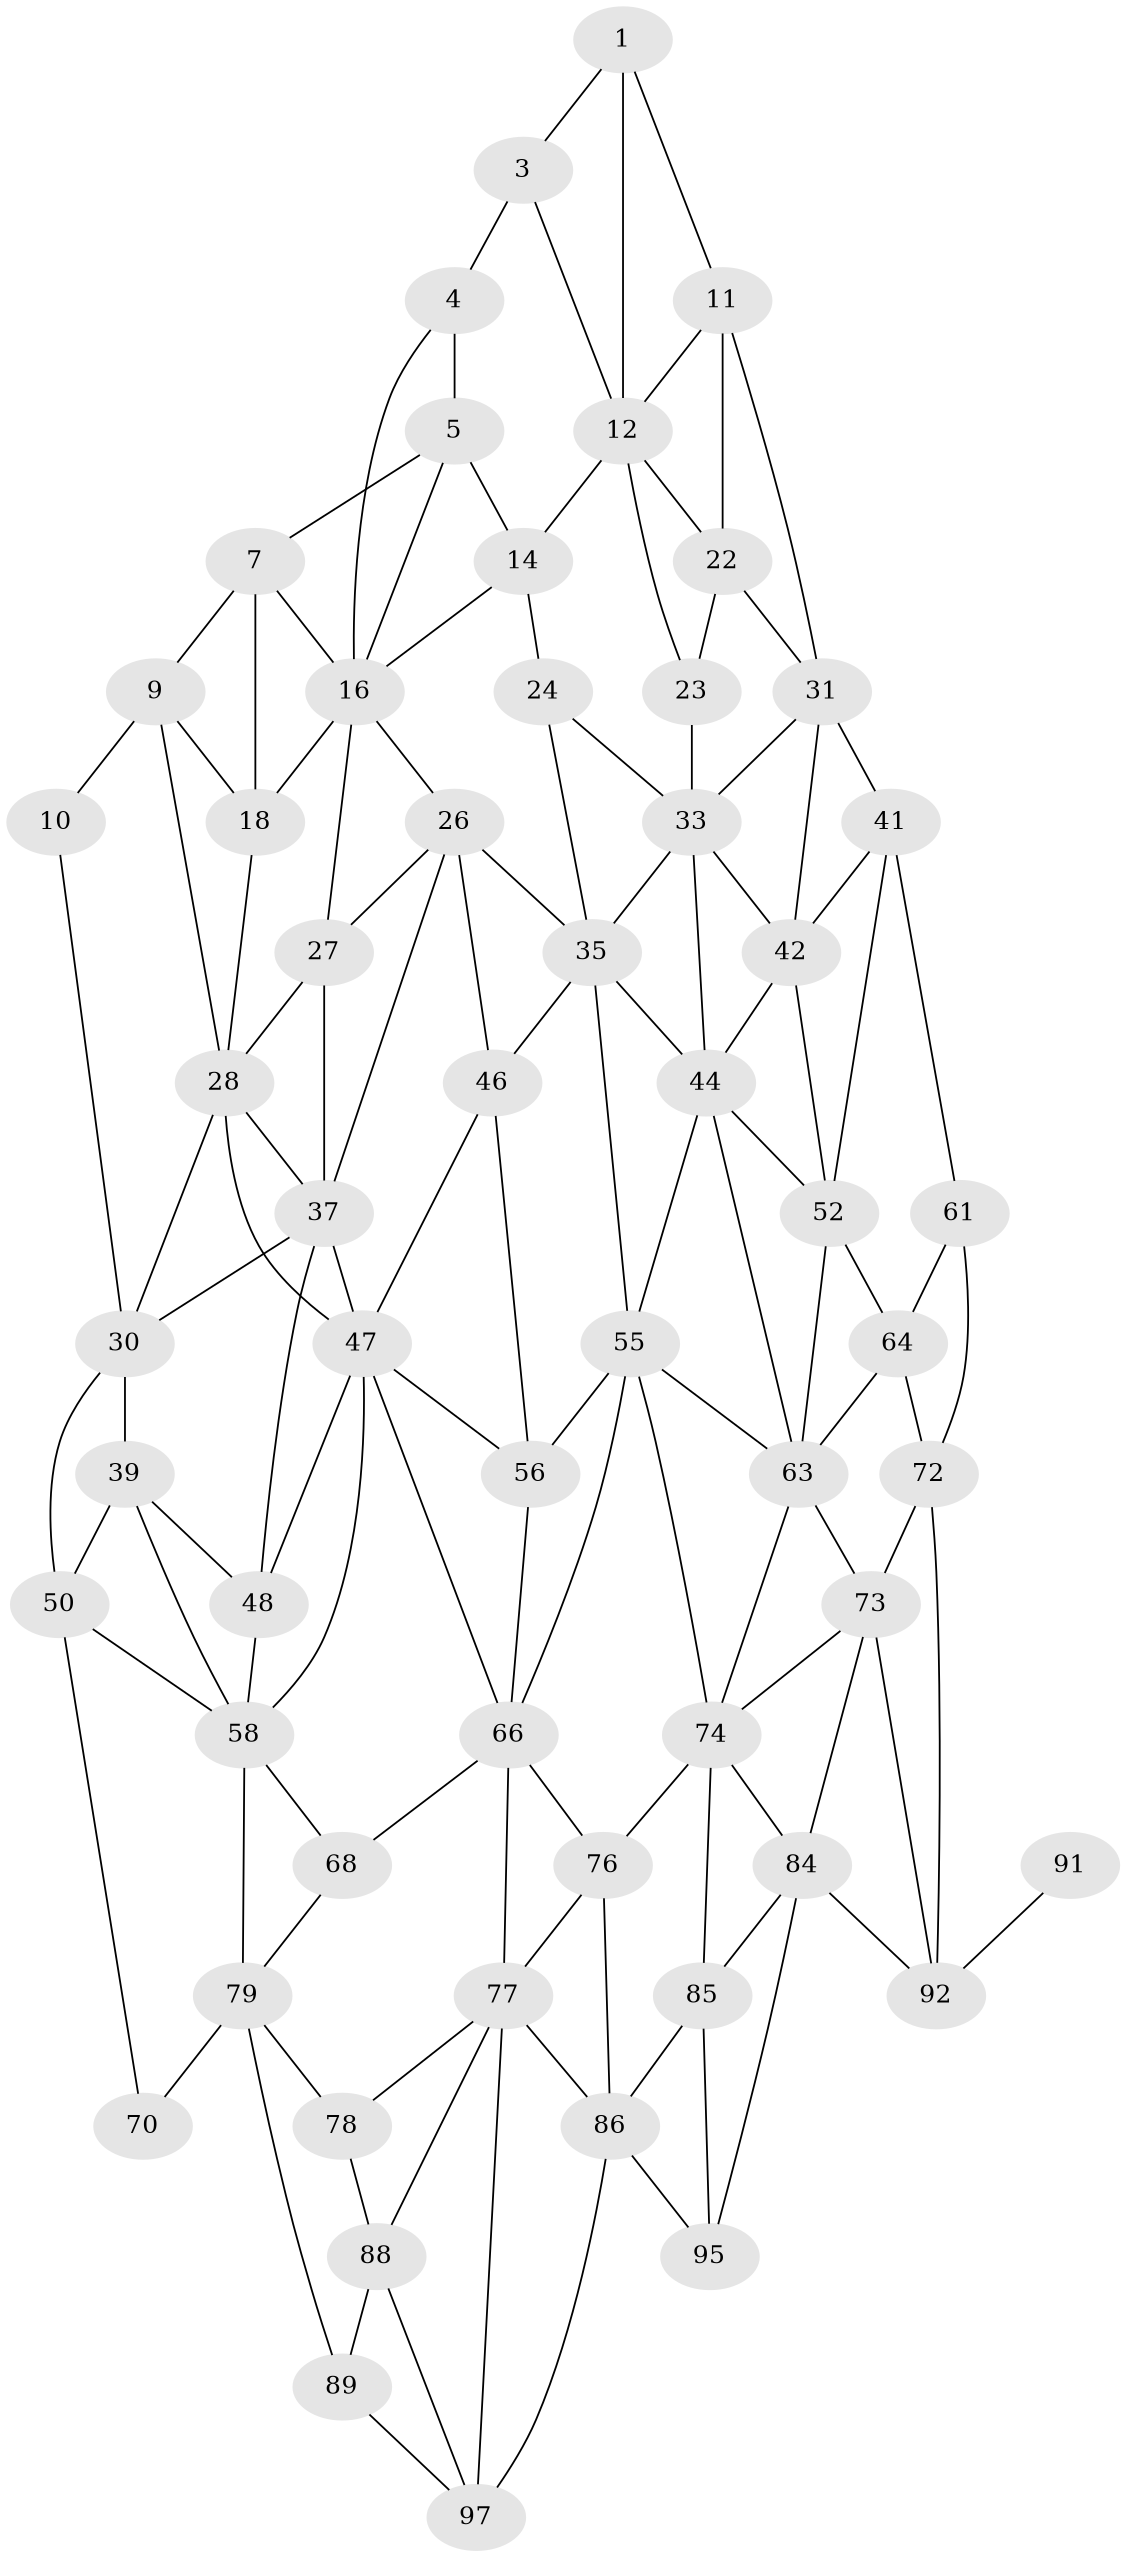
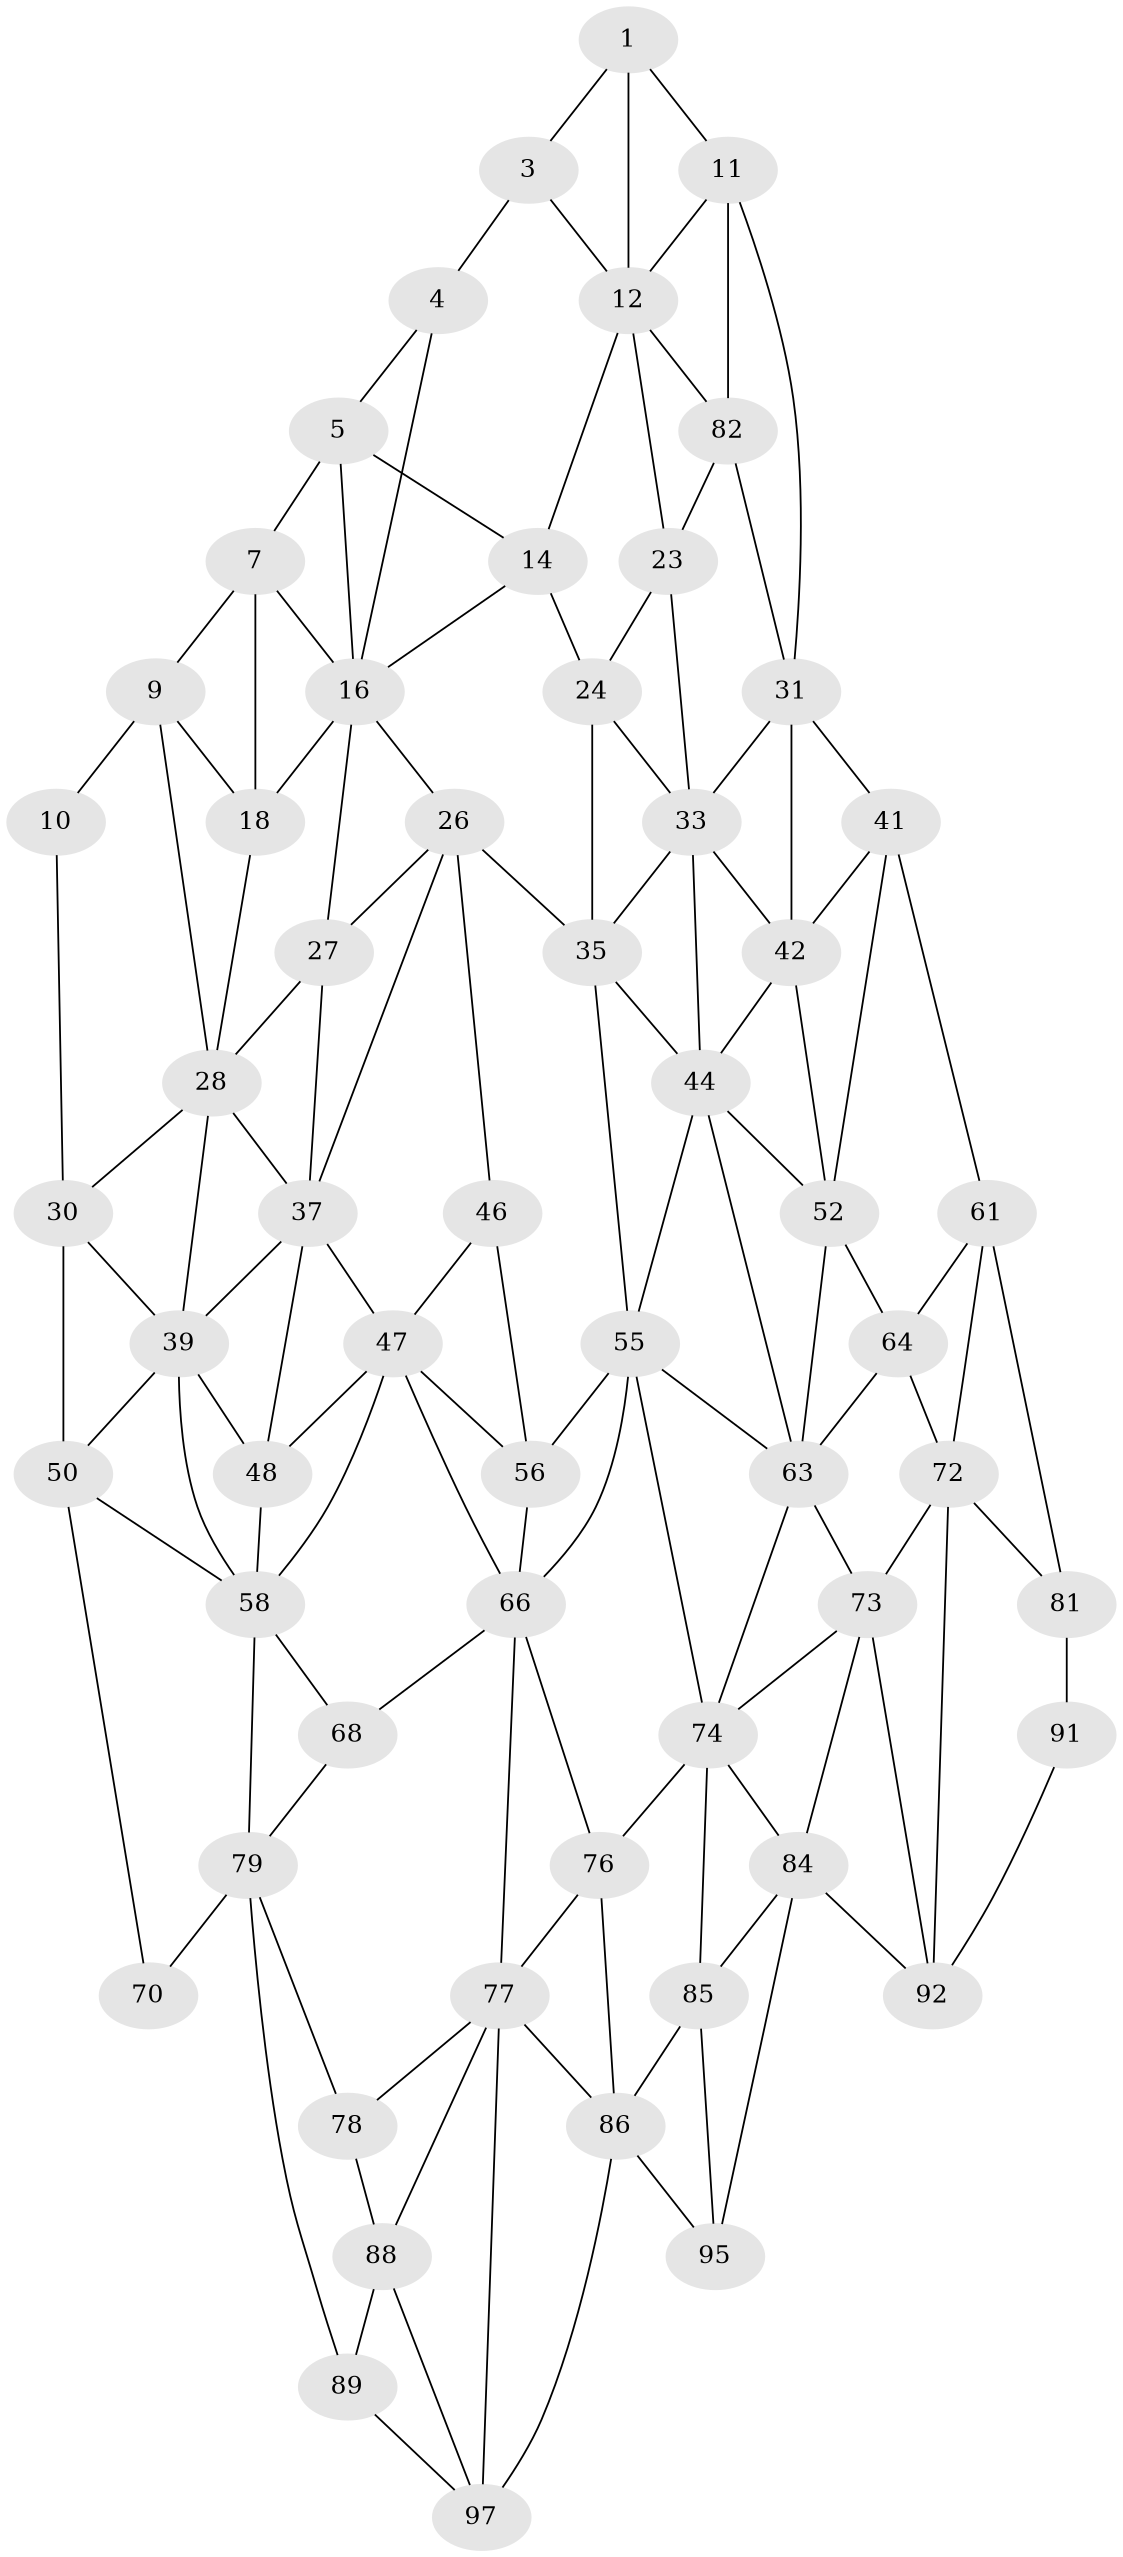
(723, 561) -> (728, 431)
none -> (630, 626)
(542, 1018) -> none
(252, 1231) -> (196, 1213)
(224, 1279) -> (244, 1279)
none -> (1067, 1605)
